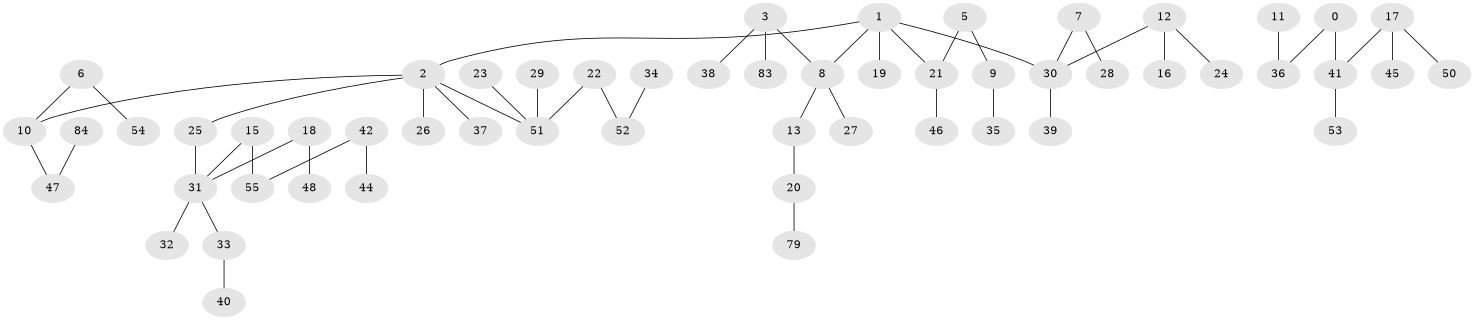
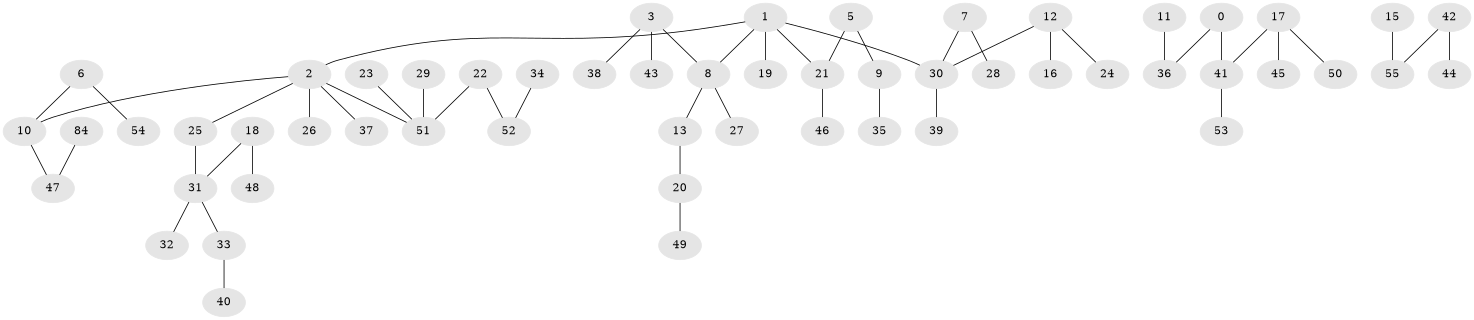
(766, 74) -> (652, 74)
(224, 160) -> none
(794, 245) -> (680, 245)
